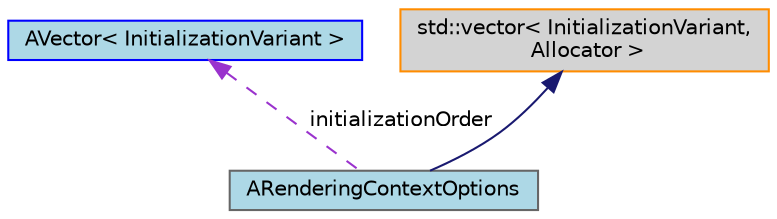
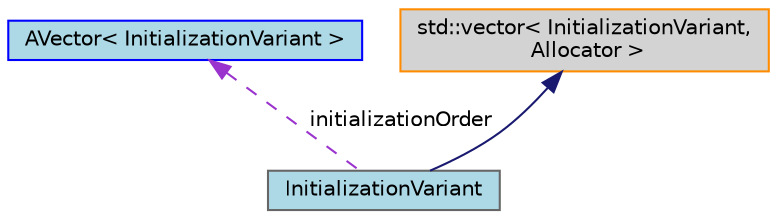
(384, 190) -> (384, 190)
